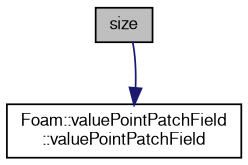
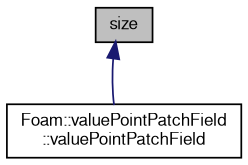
(135, 64) -> (112, 82)
